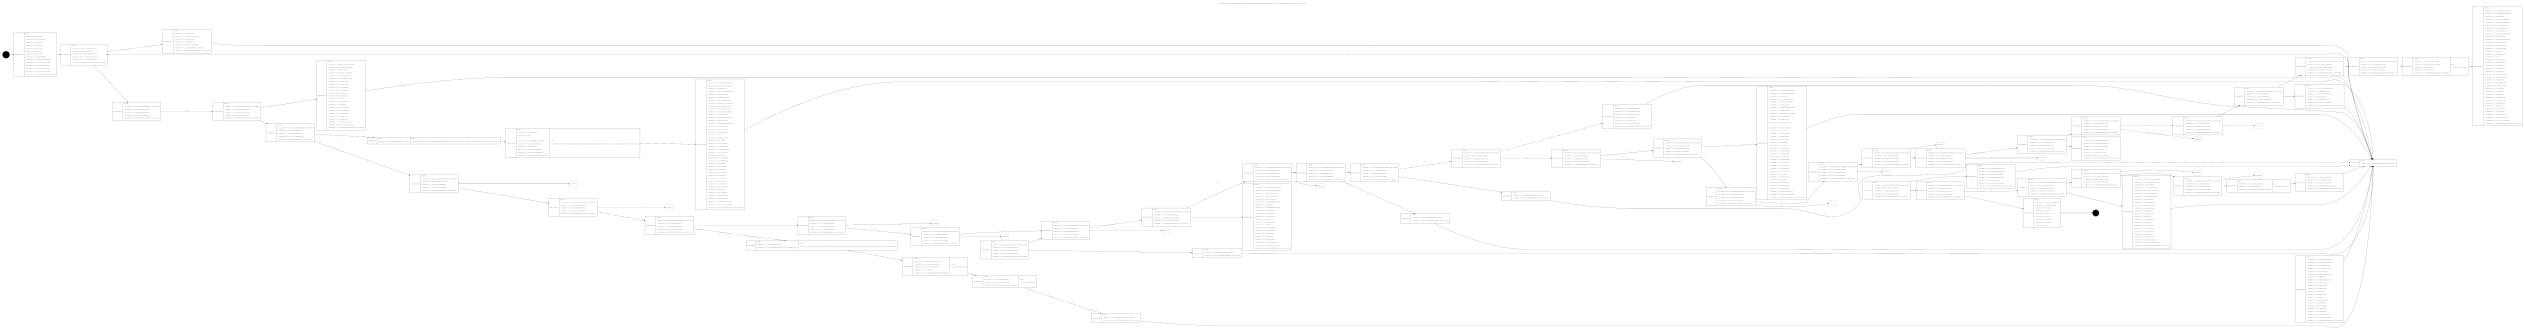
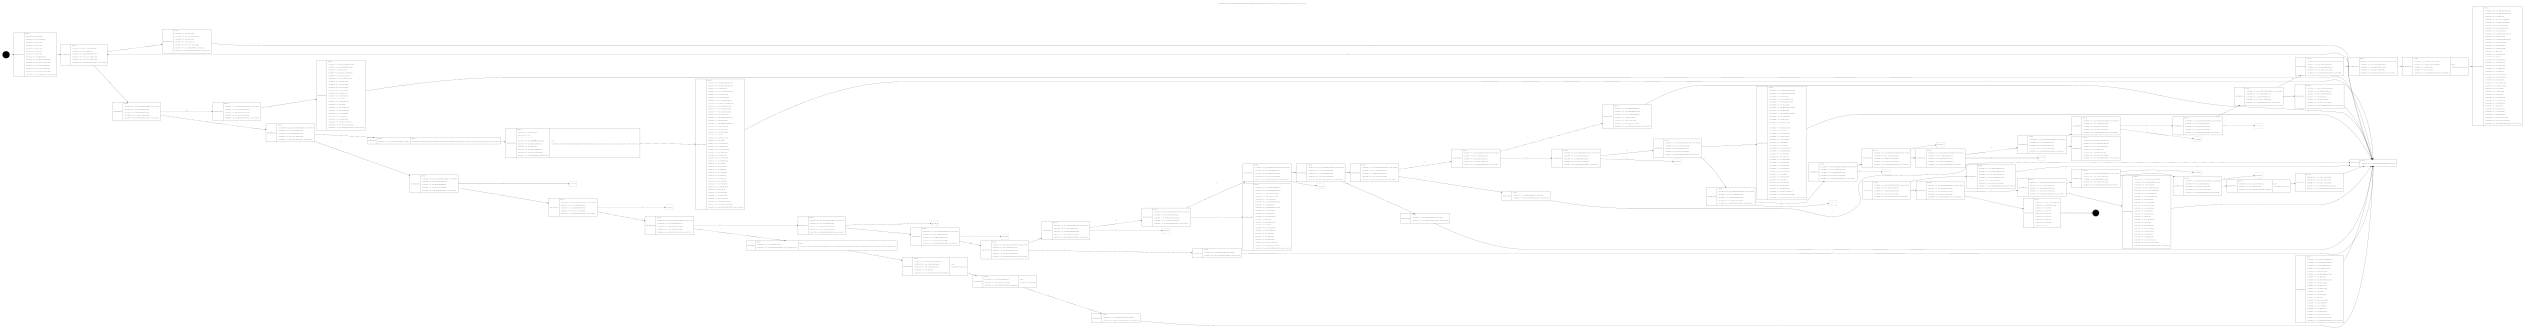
(263, 122) -> (213, 123)
(1000, 232) -> (970, 243)
